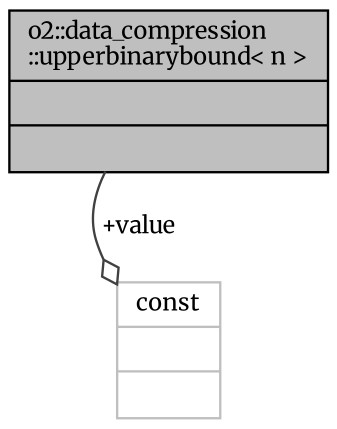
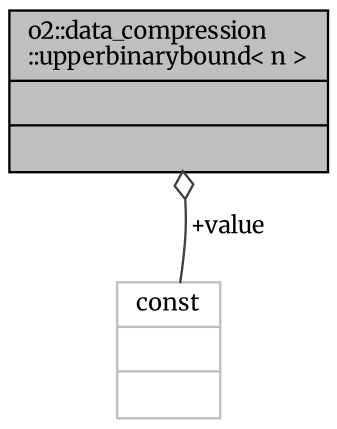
(93, 215) -> (185, 242)
